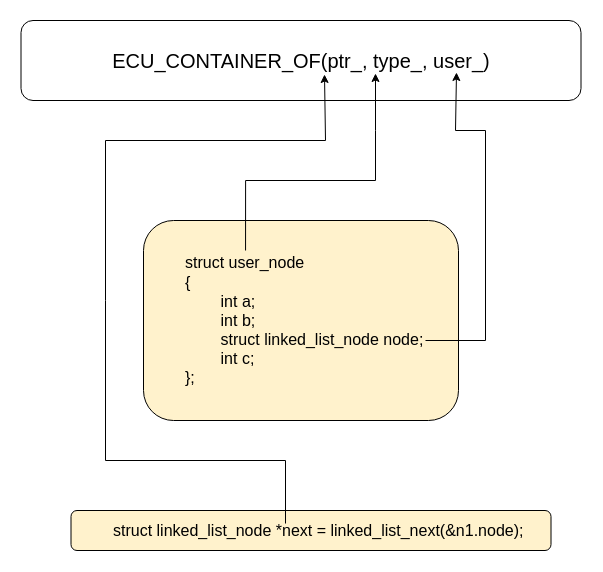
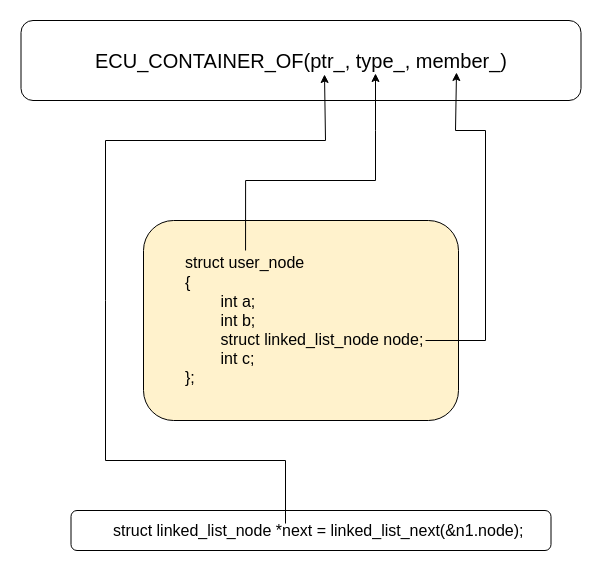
(302, 61) -> (302, 61)
(311, 531) -> (311, 531)
